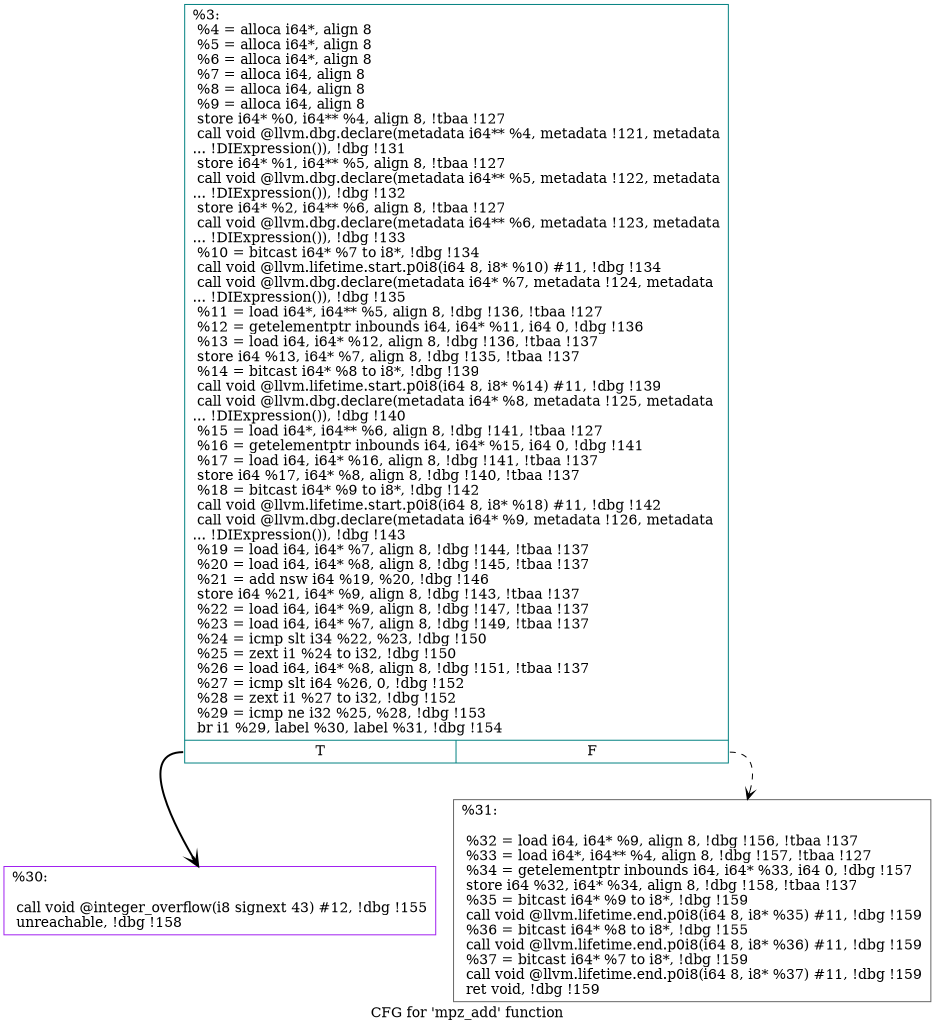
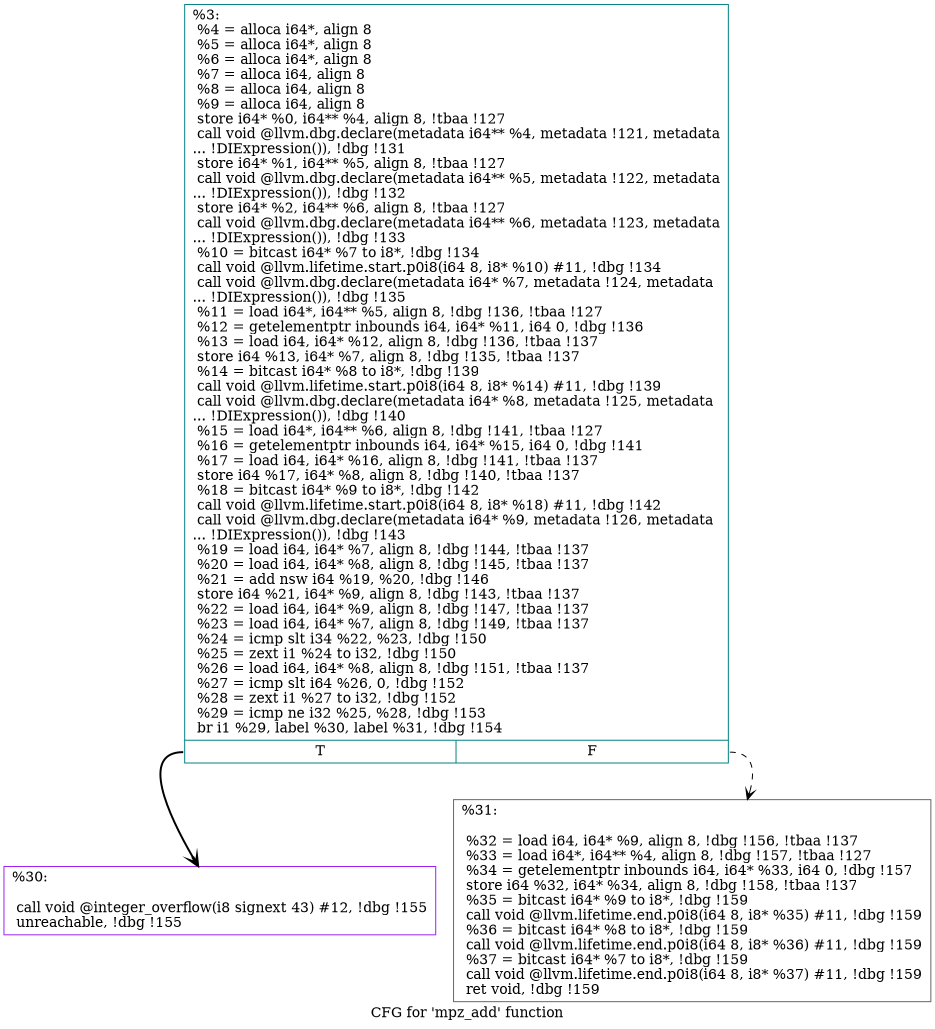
(97, 923) -> (97, 923)
(605, 930) -> (605, 930)
